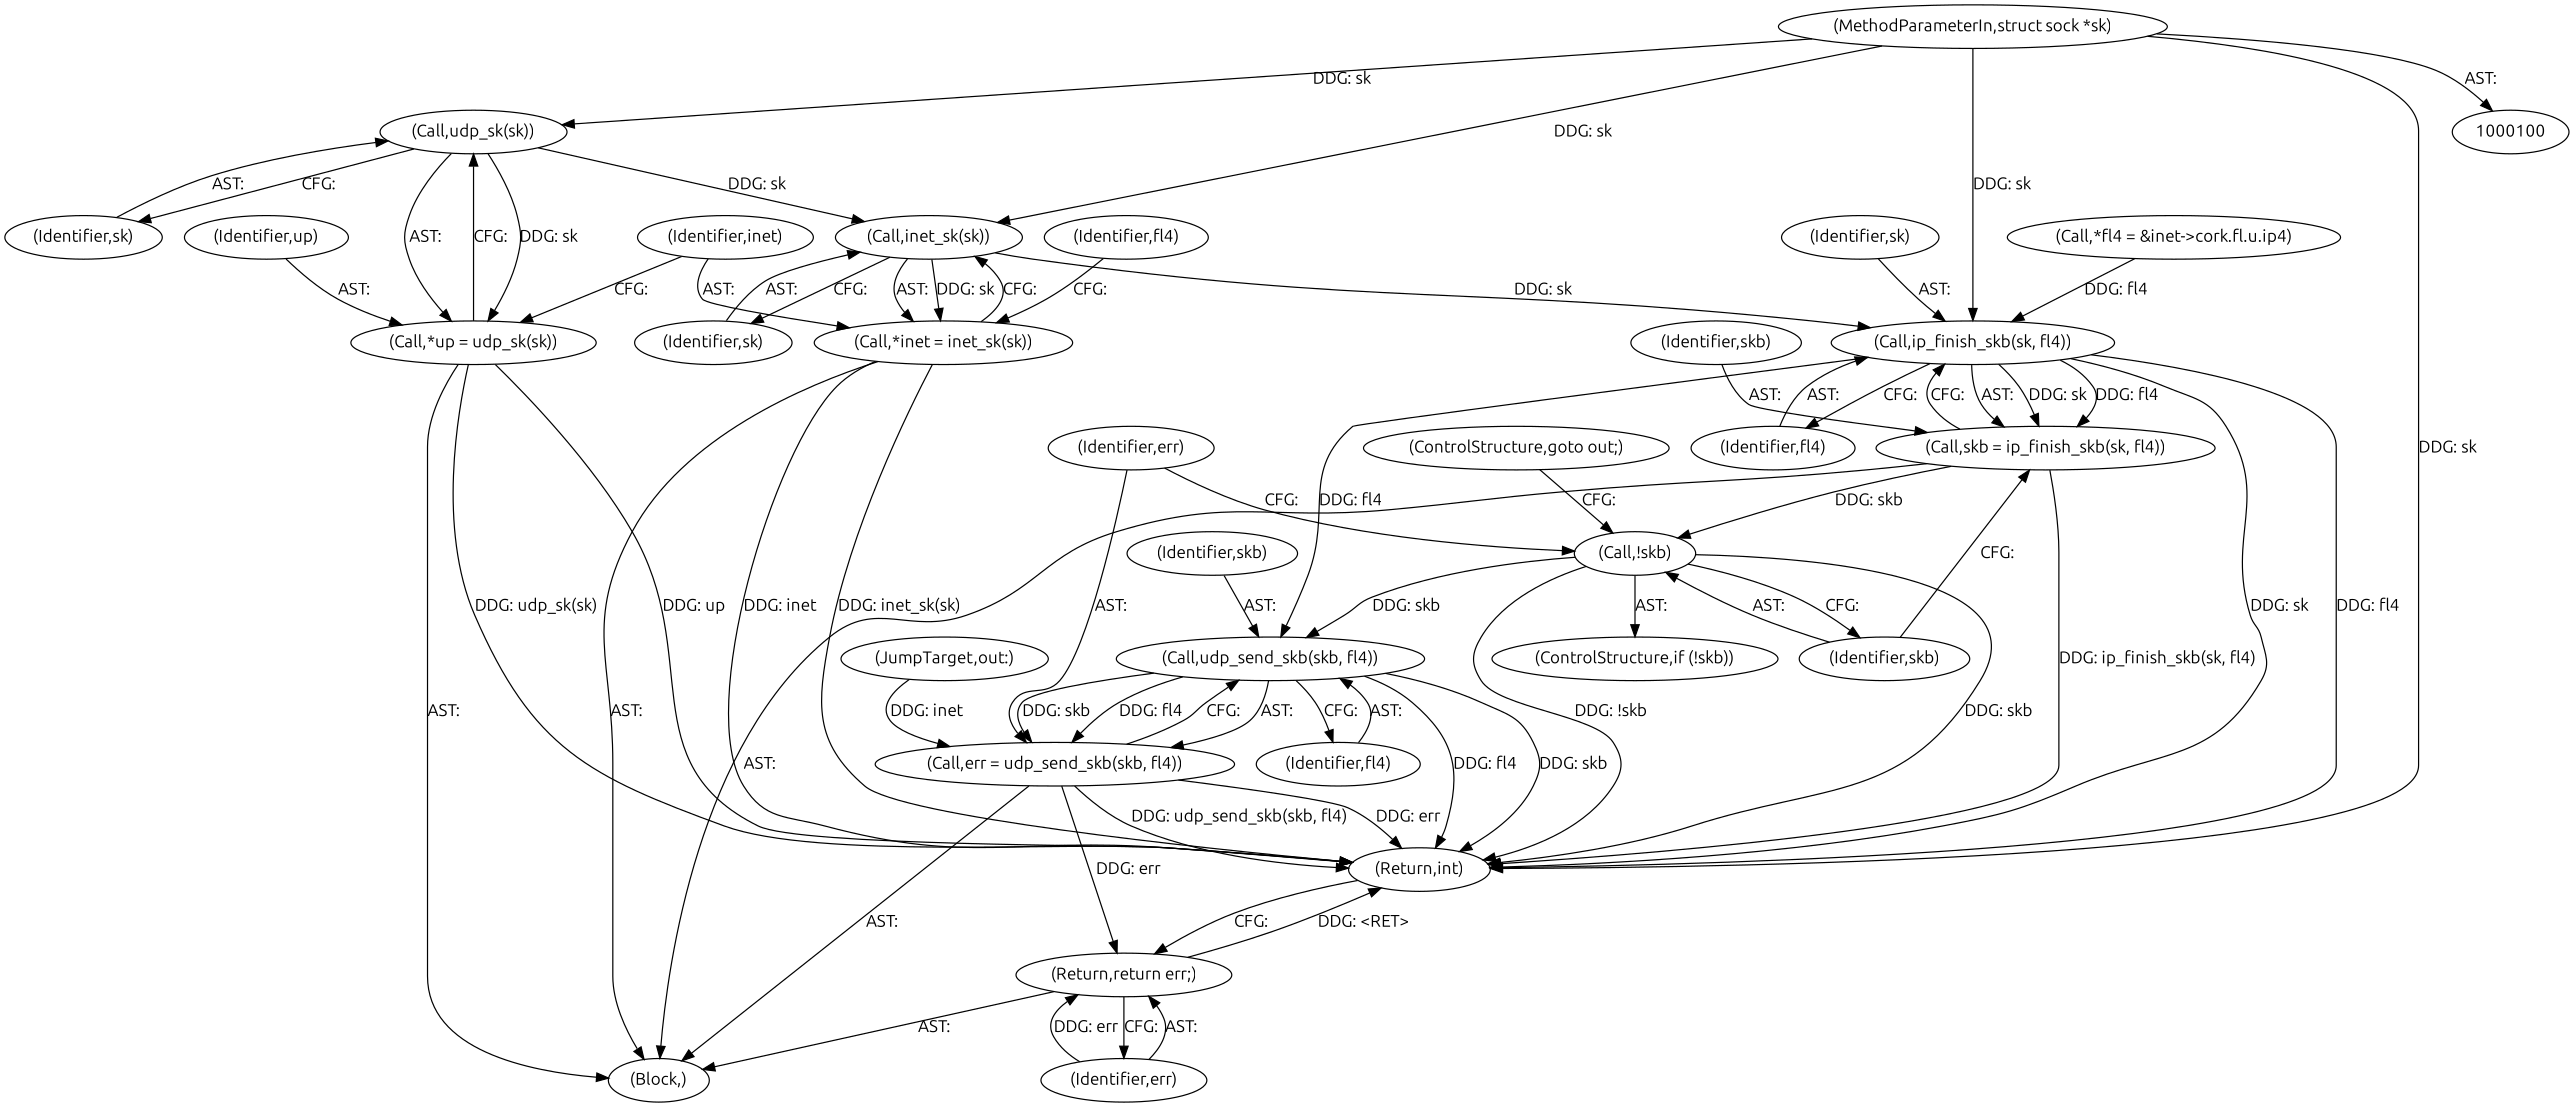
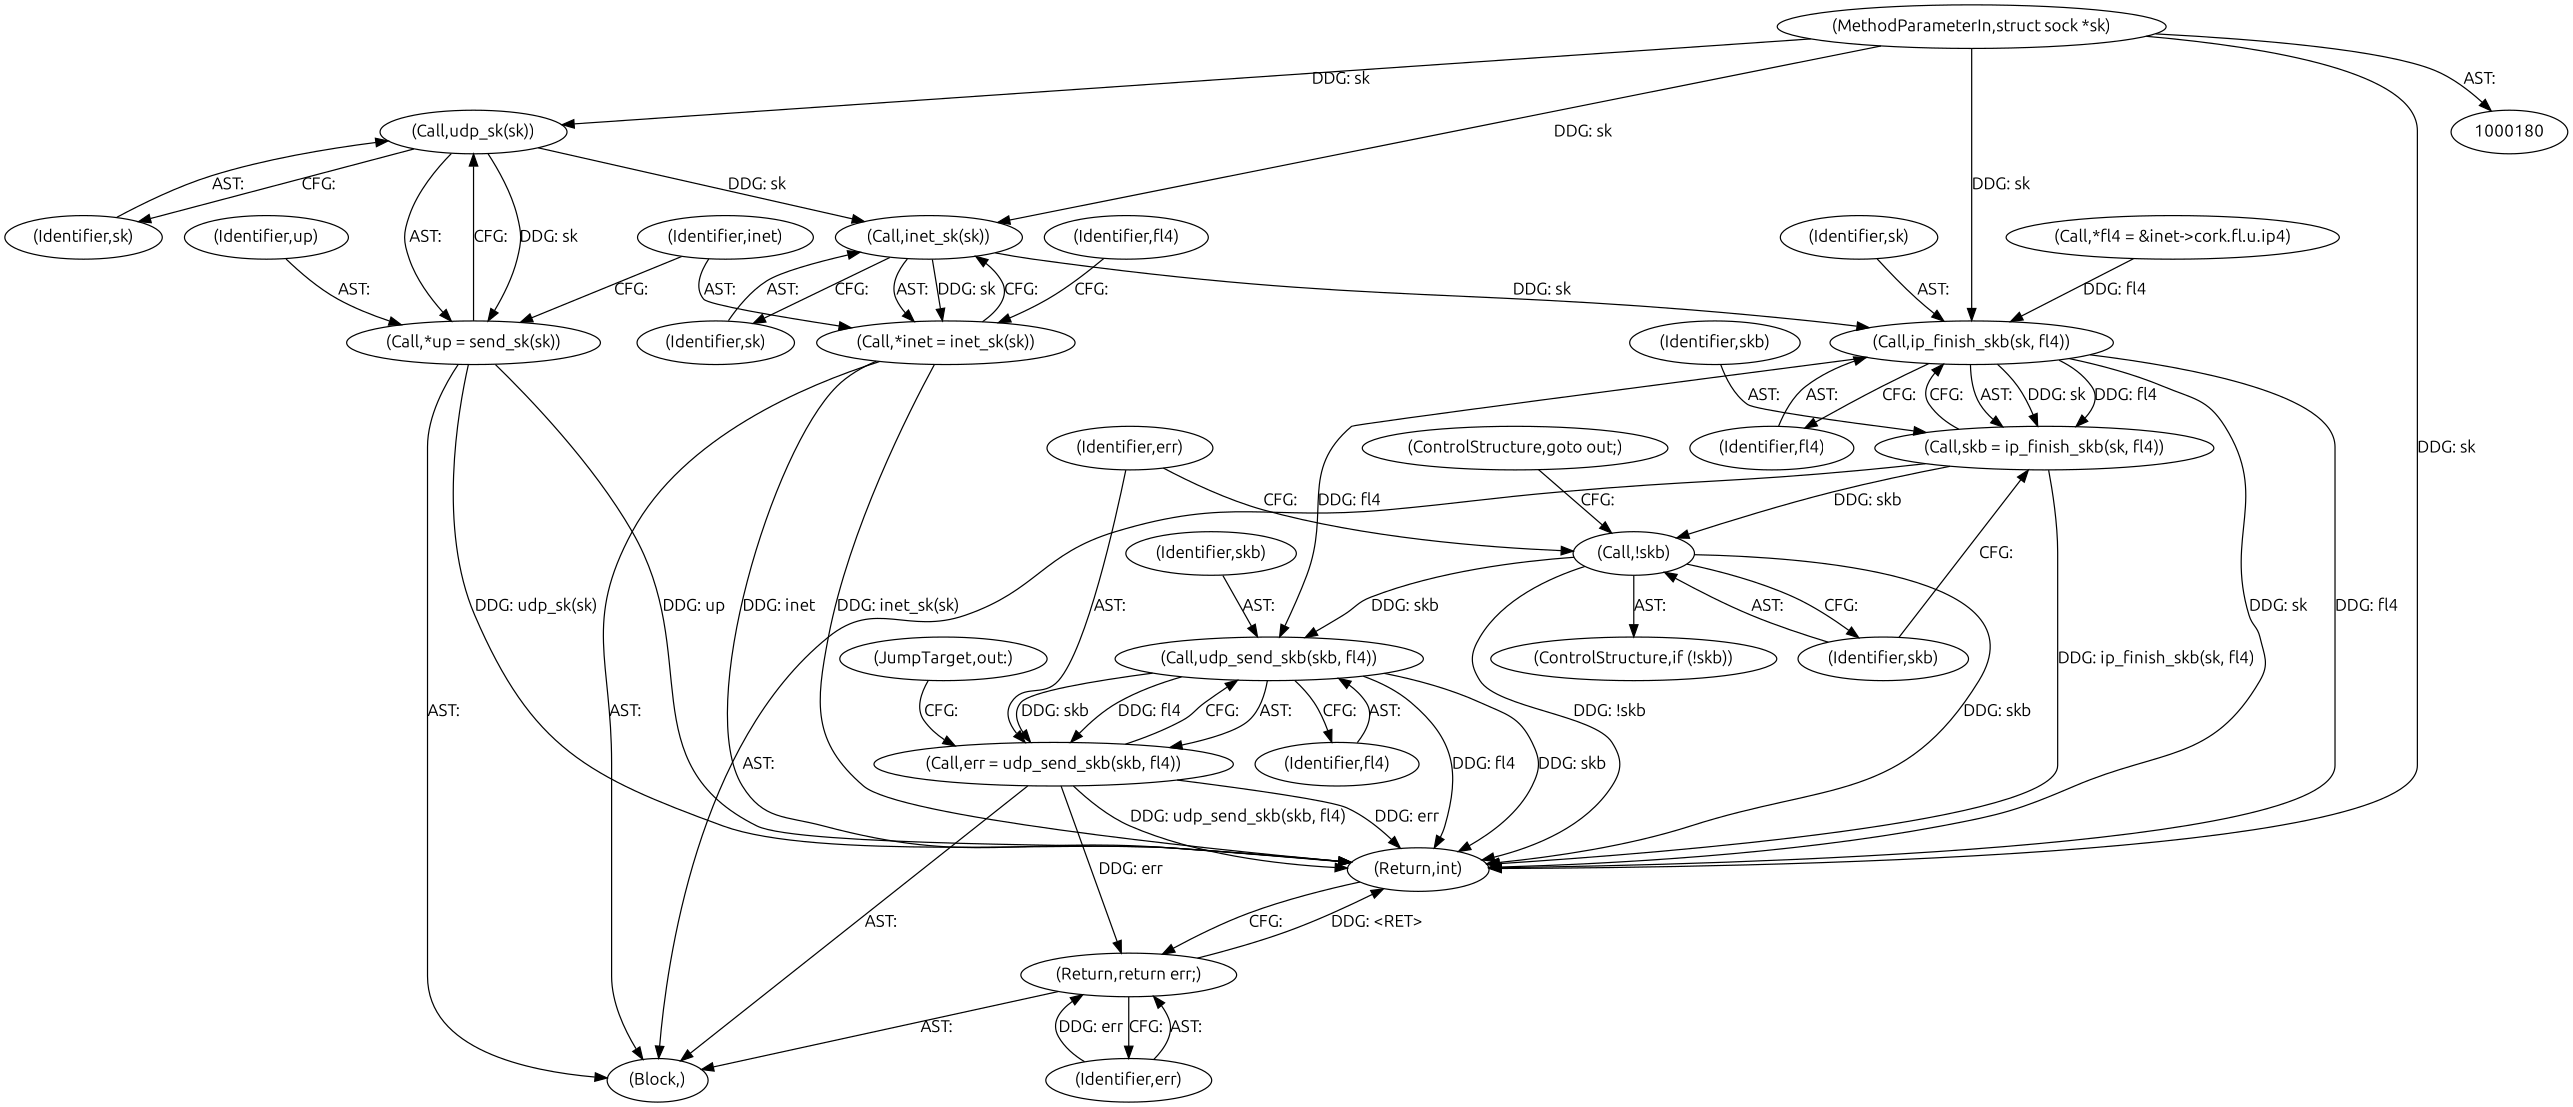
(2511, 132) -> (2509, 132)
(474, 343) -> (474, 343)
(927, 712) -> (943, 712)
